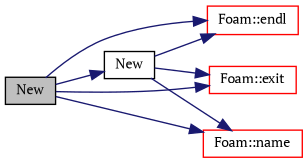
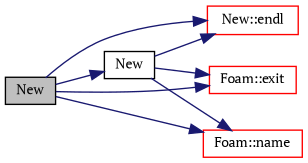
(253, 20) -> (253, 20)
